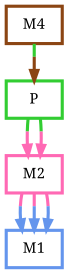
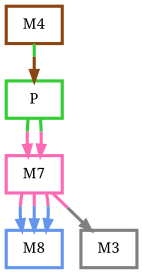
(34, 174) -> (34, 174)
(34, 249) -> (34, 249)
none -> (109, 249)
